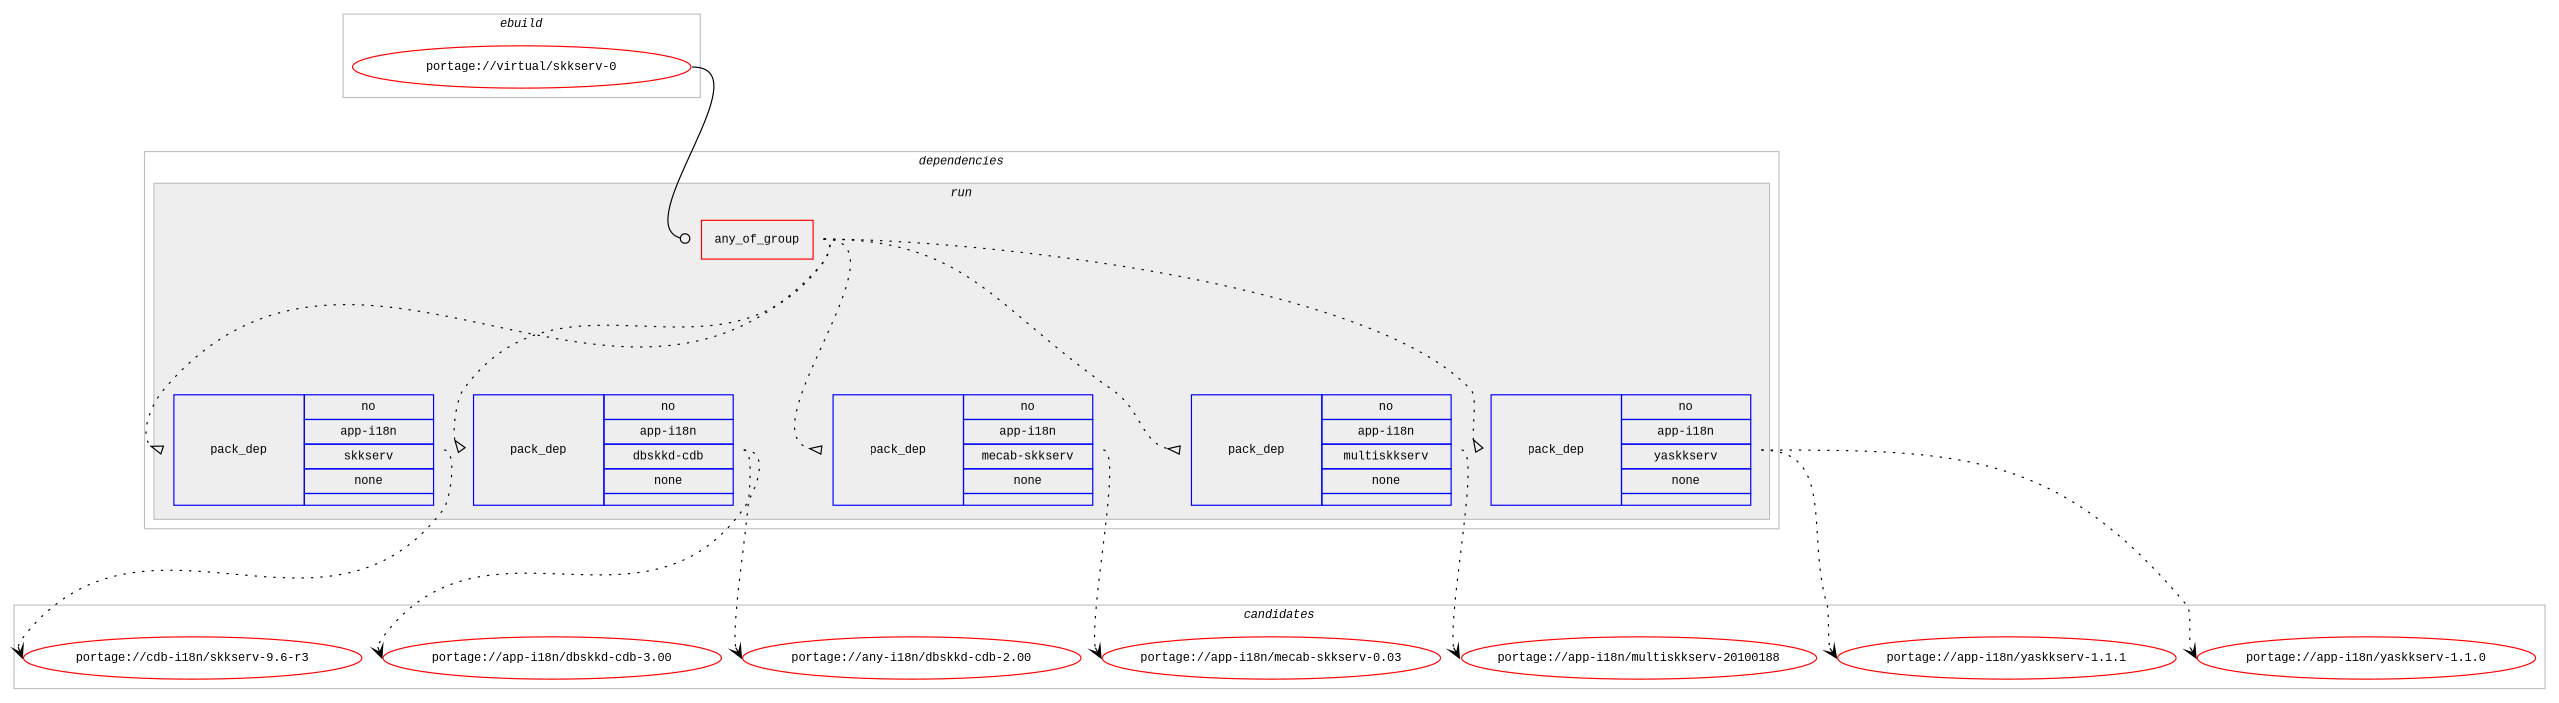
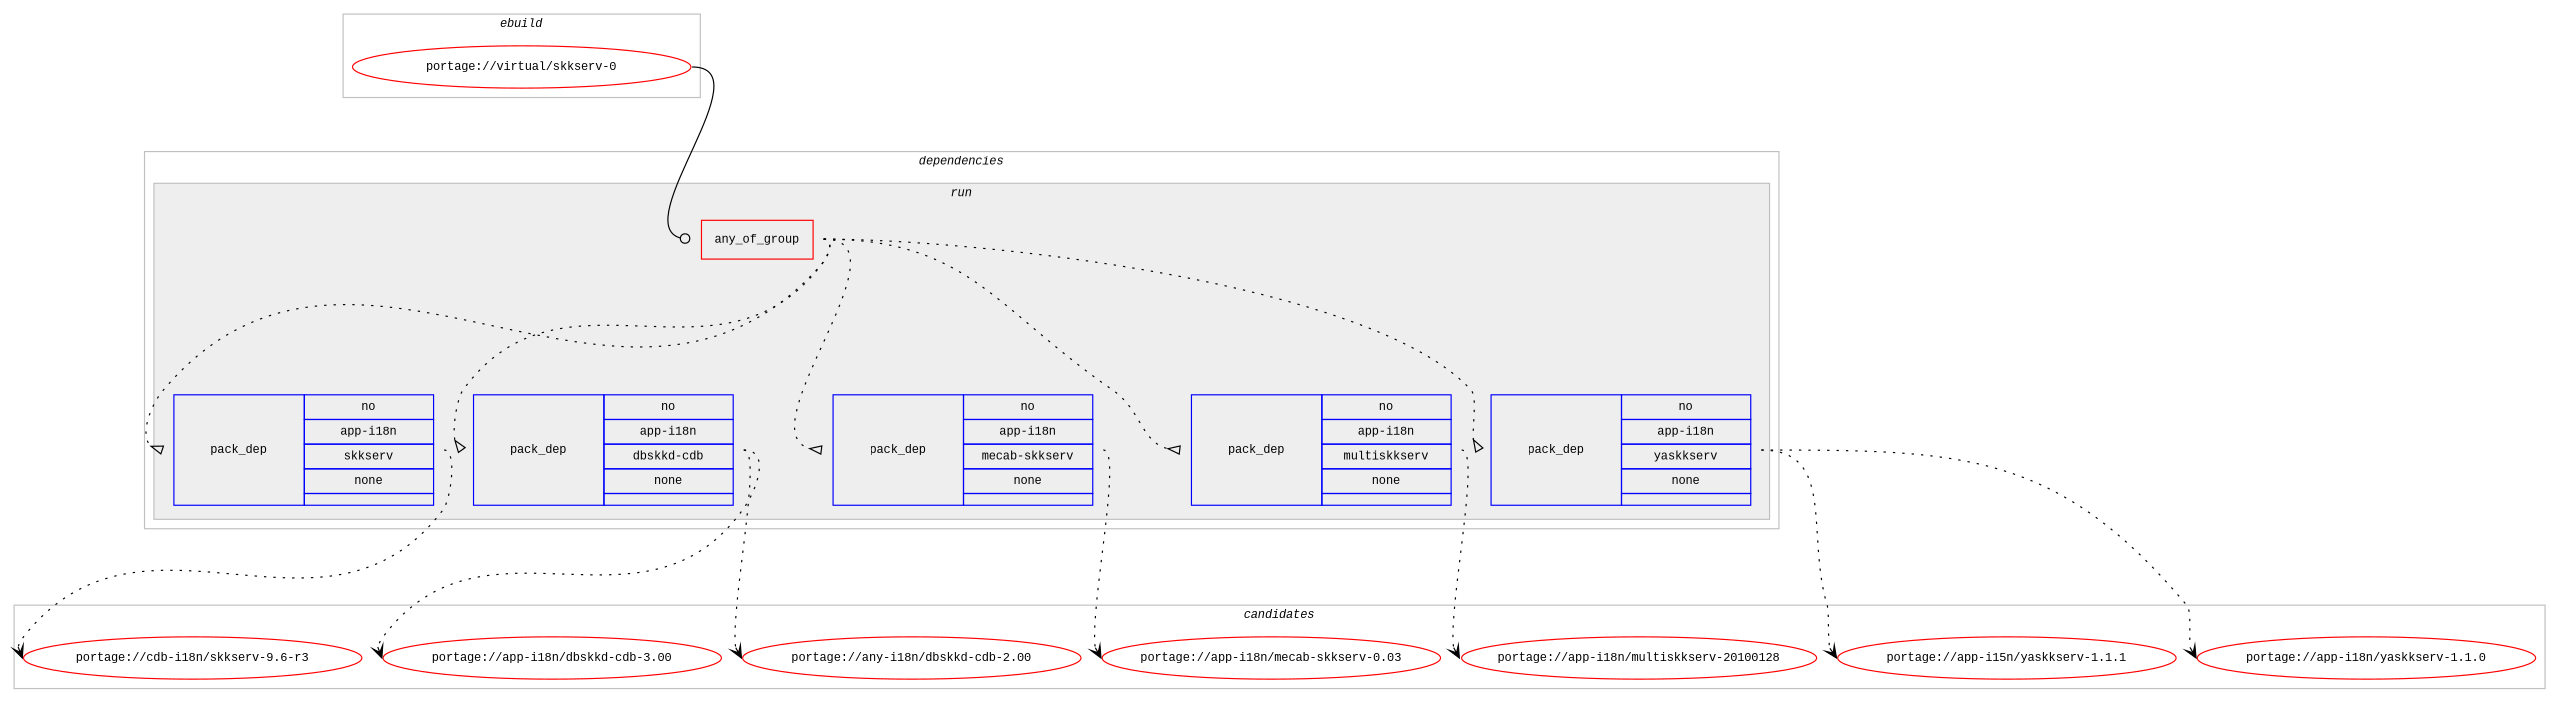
(1639, 658) -> (1639, 658)
(2007, 658) -> (2007, 658)
